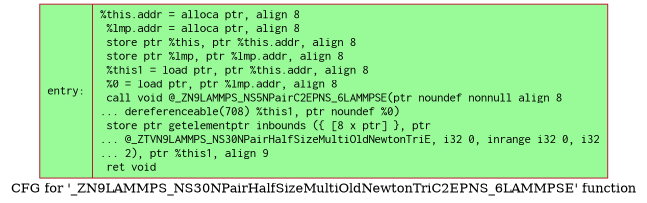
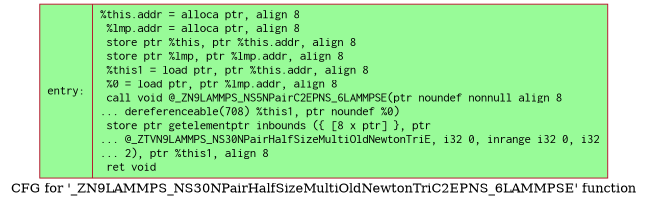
(185, 153) -> (185, 153)
